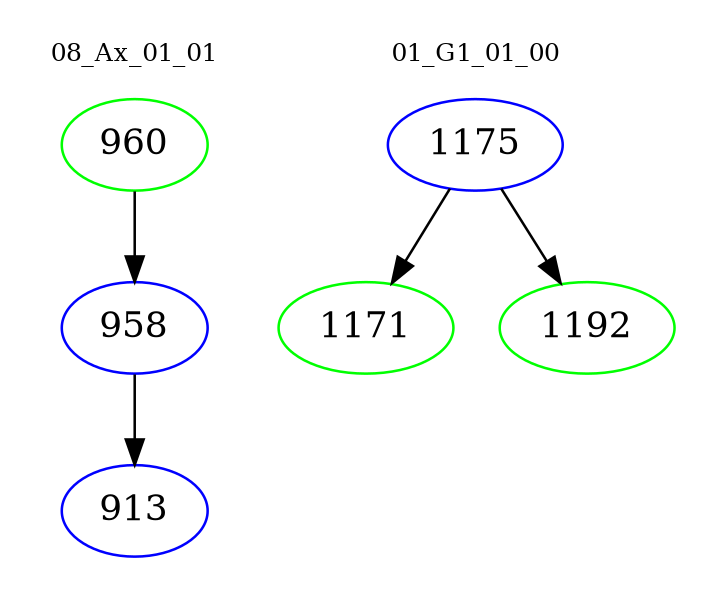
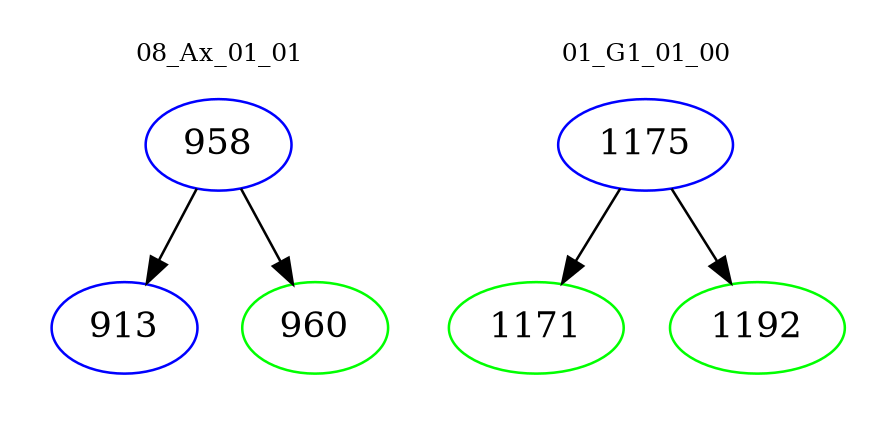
(135, 224) -> (261, 225)
